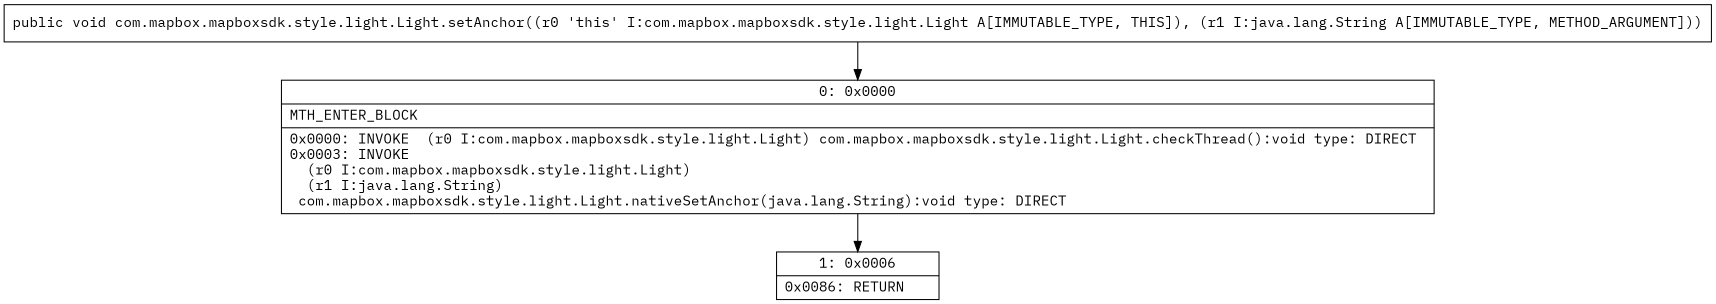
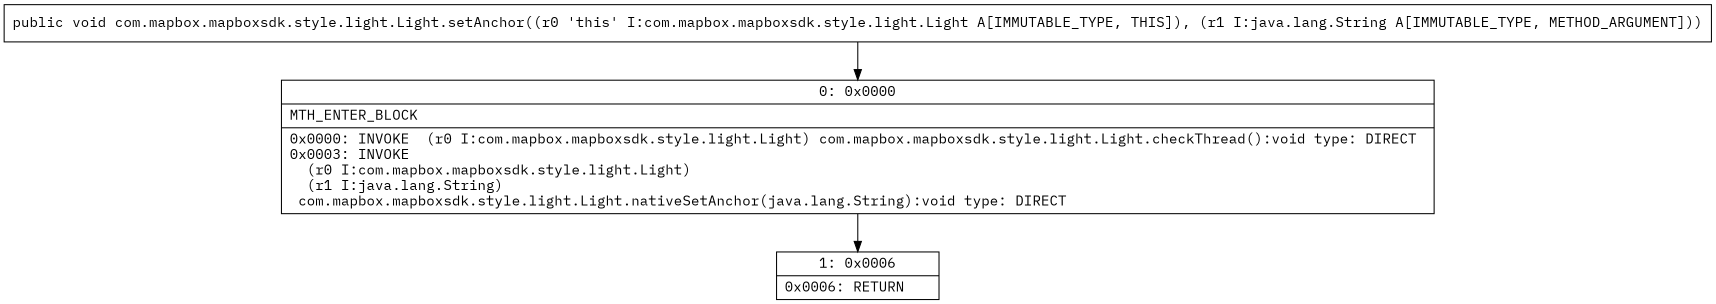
(858, 287) -> (858, 287)
